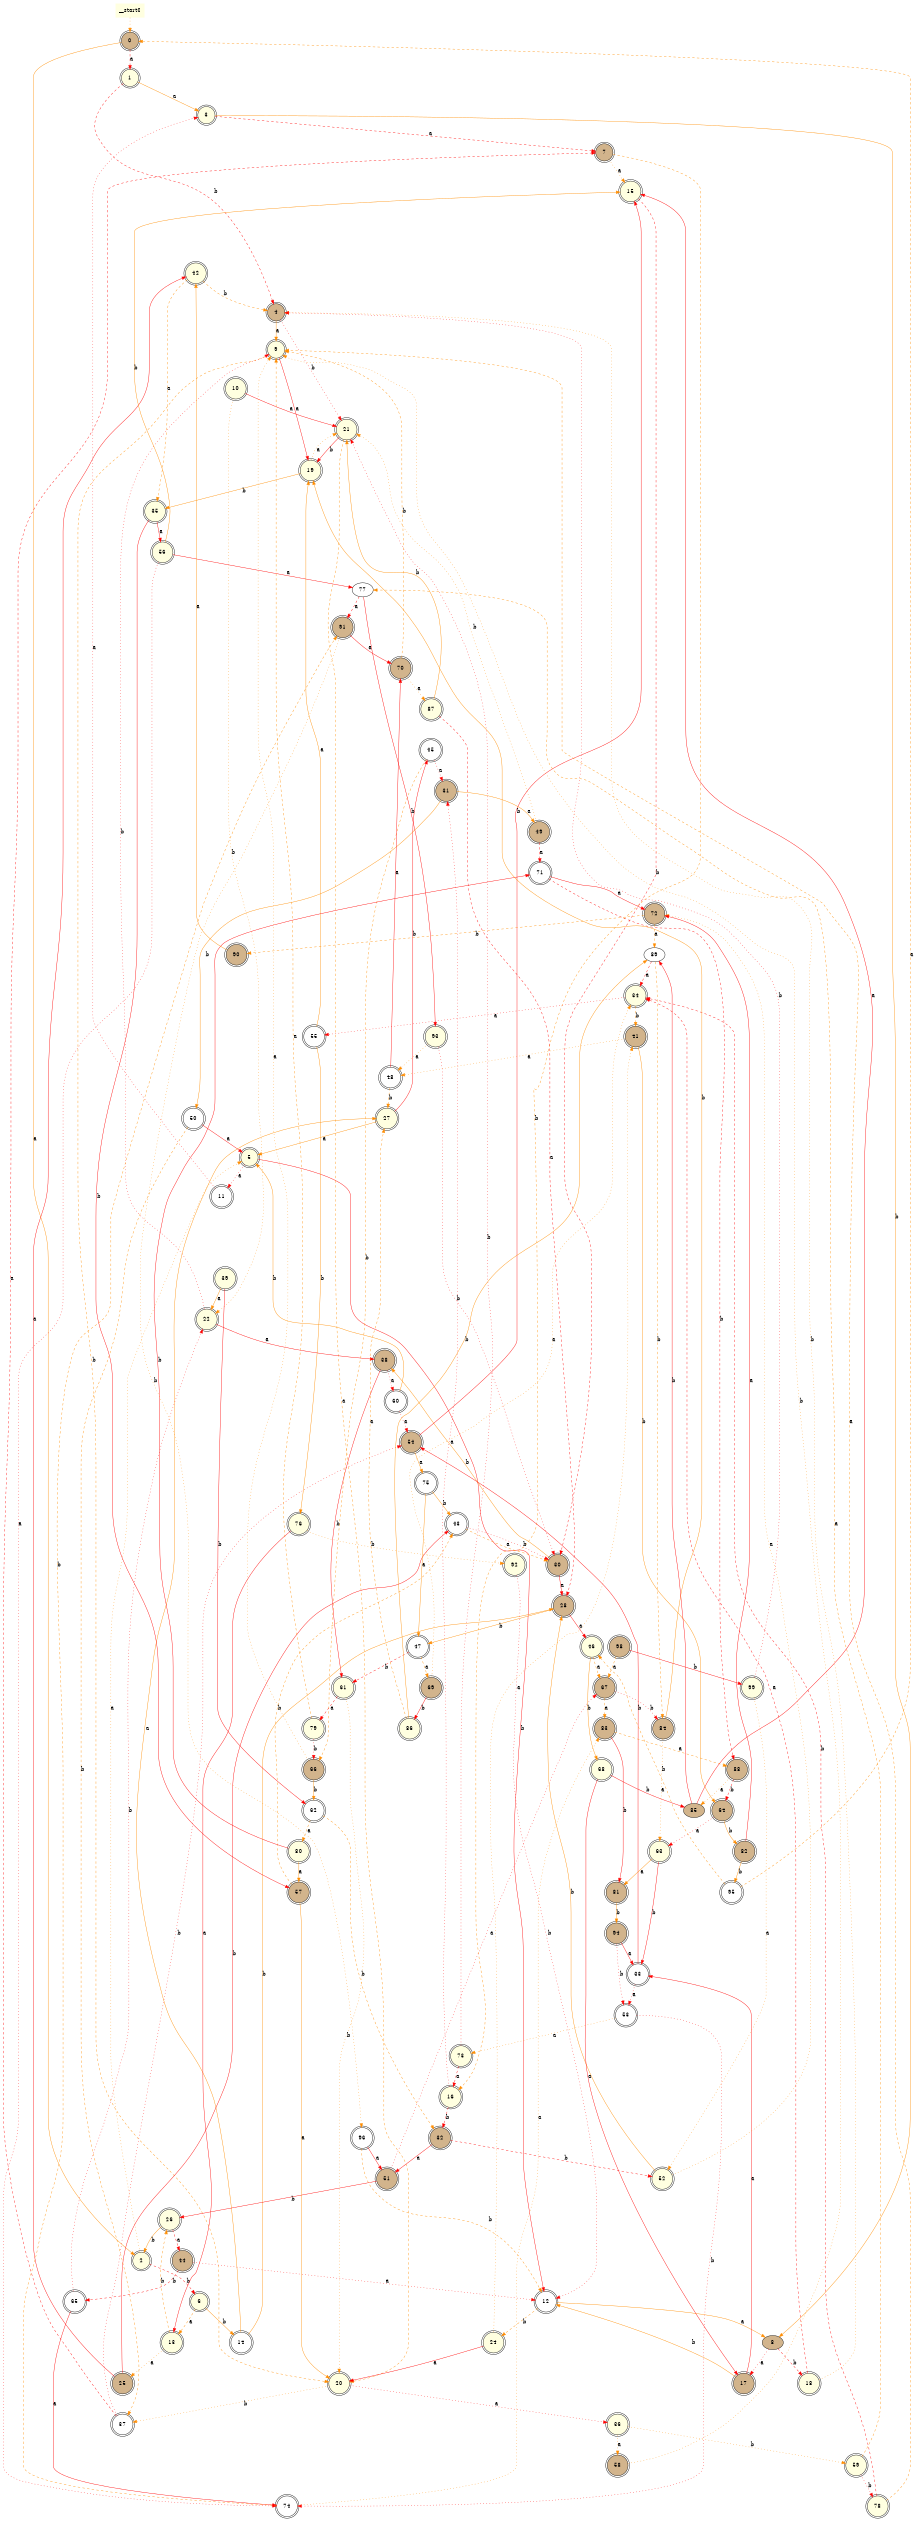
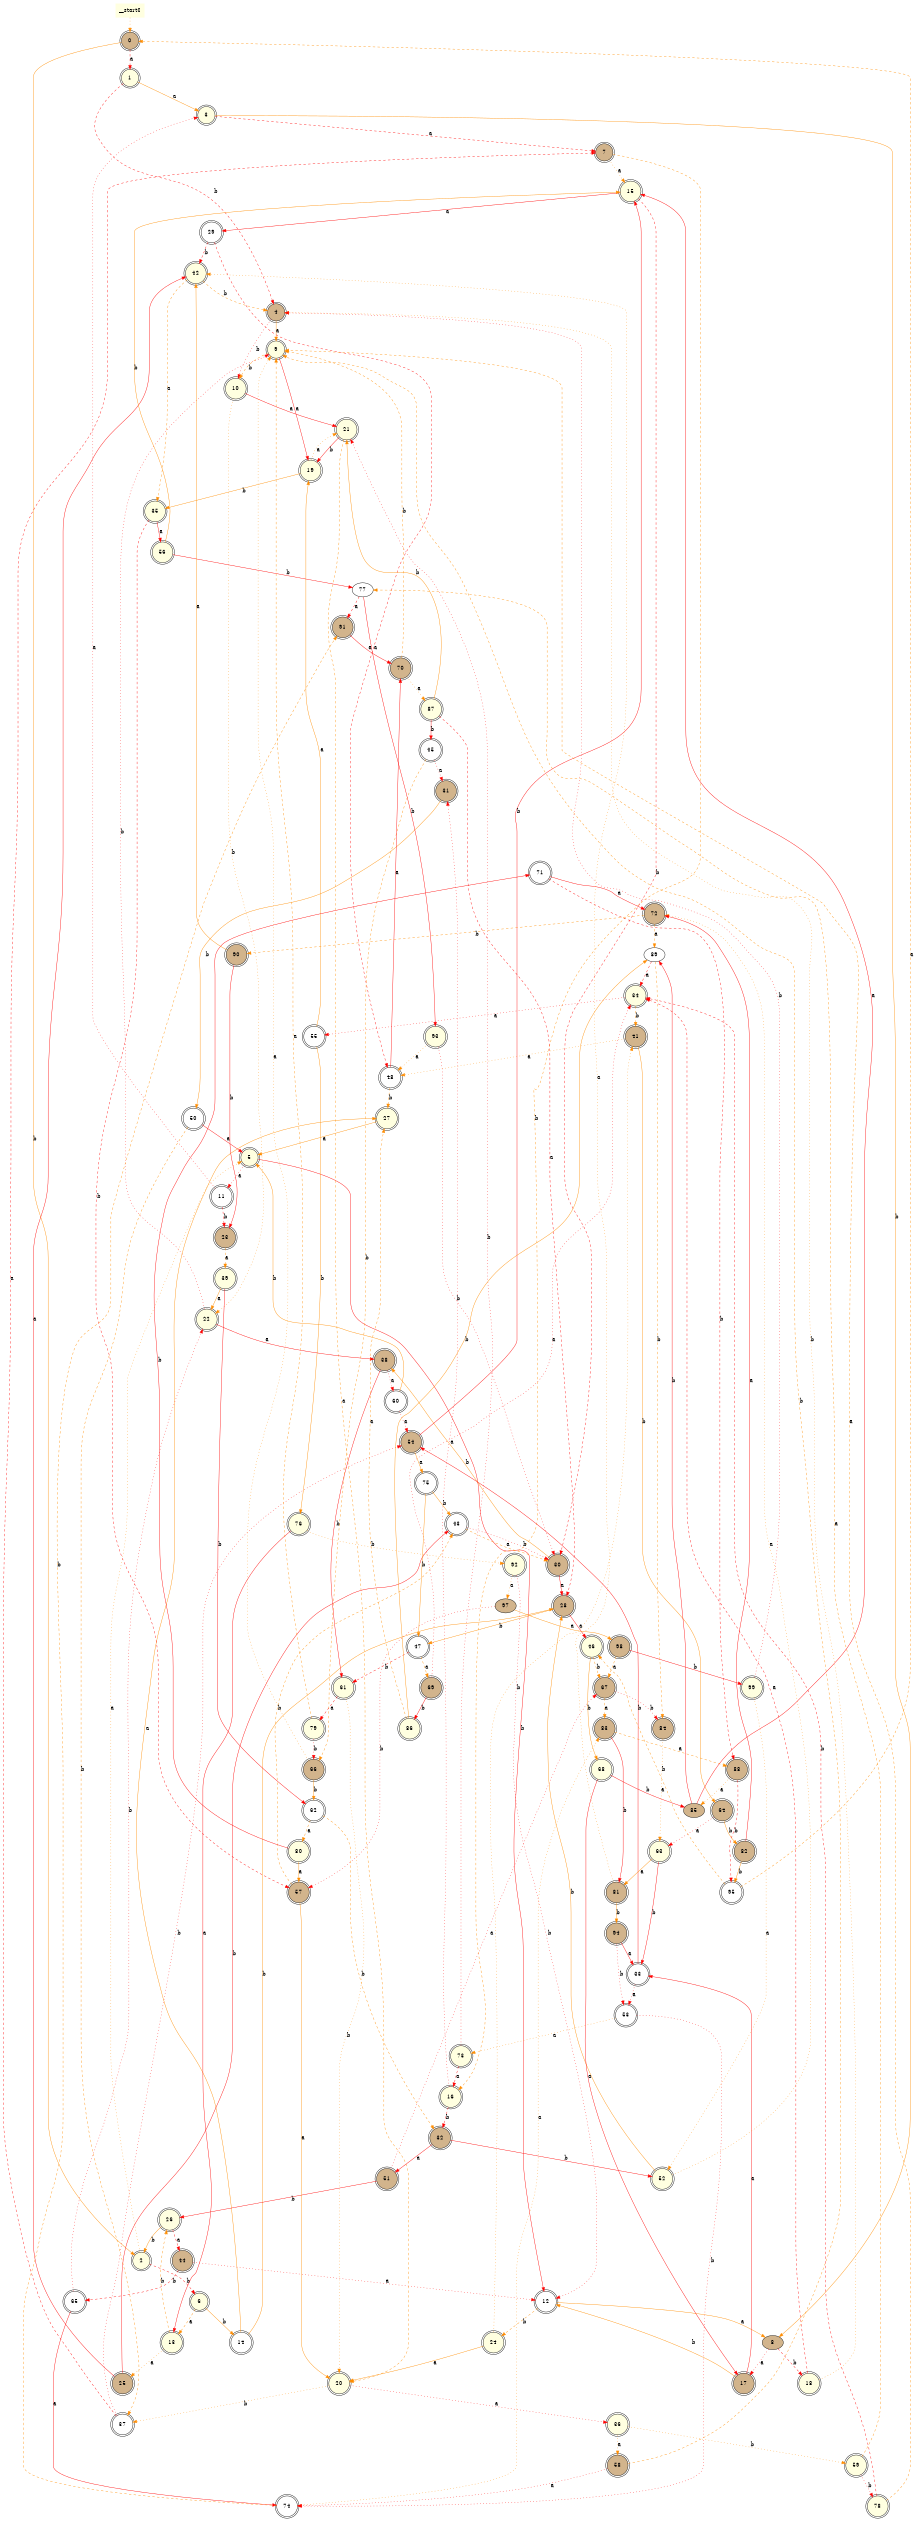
none -> (212, 232)
(310, 368) -> (253, 346)
(288, 573) -> (288, 573)
(539, 832) -> none
none -> (595, 894)
(413, 949) -> (431, 728)
(702, 1006) -> none
(35, 1139) -> (35, 1139)
(96, 1235) -> (96, 1235)
none -> (225, 1238)
(795, 1333) -> (795, 1333)
(547, 1368) -> (547, 1368)
(93, 1376) -> (248, 366)
(424, 1565) -> (424, 1565)
none -> (506, 1606)
(18, 1631) -> (456, 2497)
(599, 1667) -> (599, 1667)
(519, 1688) -> (519, 1688)
(730, 1788) -> (734, 1829)
(362, 2138) -> none
(549, 2158) -> (549, 2158)
(419, 2365) -> (419, 2365)
